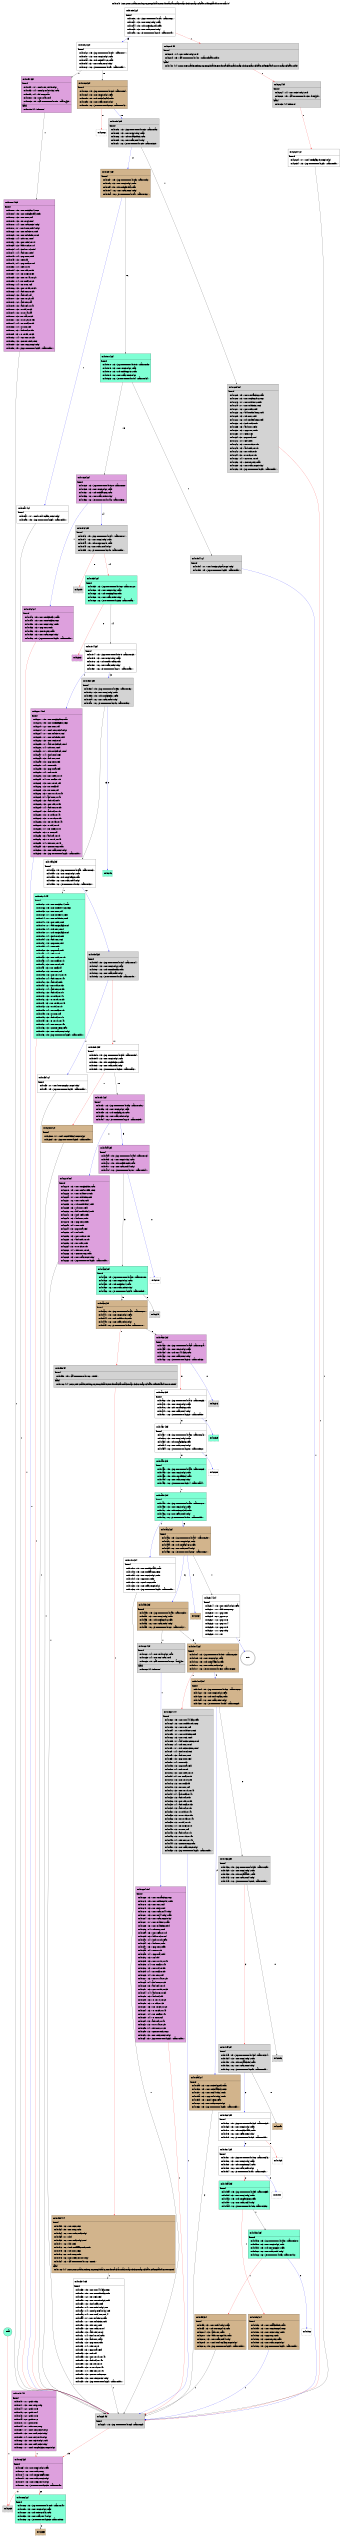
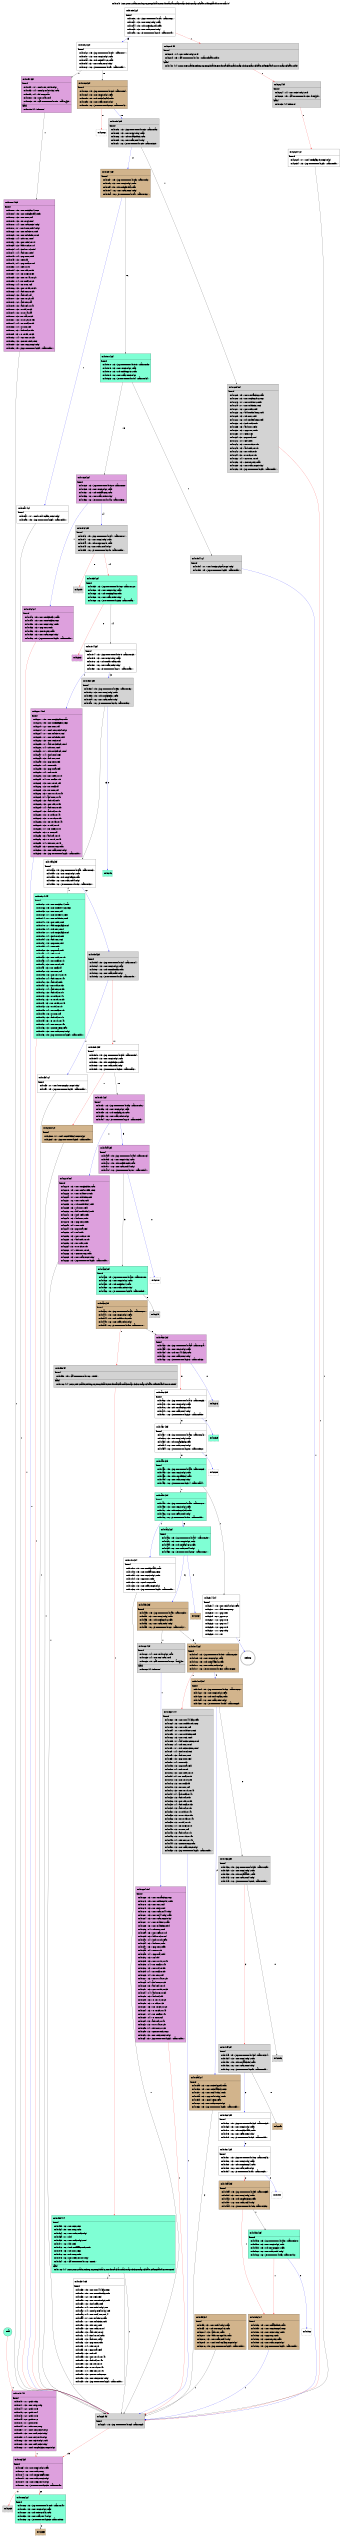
(63, 890) -> (68, 891)
(122, 1297) -> none
(185, 1541) -> (185, 1541)
(203, 1574) -> (222, 1538)
(248, 1658) -> (248, 1658)
(278, 2161) -> none
(244, 2195) -> (244, 2195)
(113, 2244) -> (113, 2244)
(244, 2285) -> (274, 2286)
(115, 2399) -> (128, 2343)
(8, 2420) -> (7, 2363)
